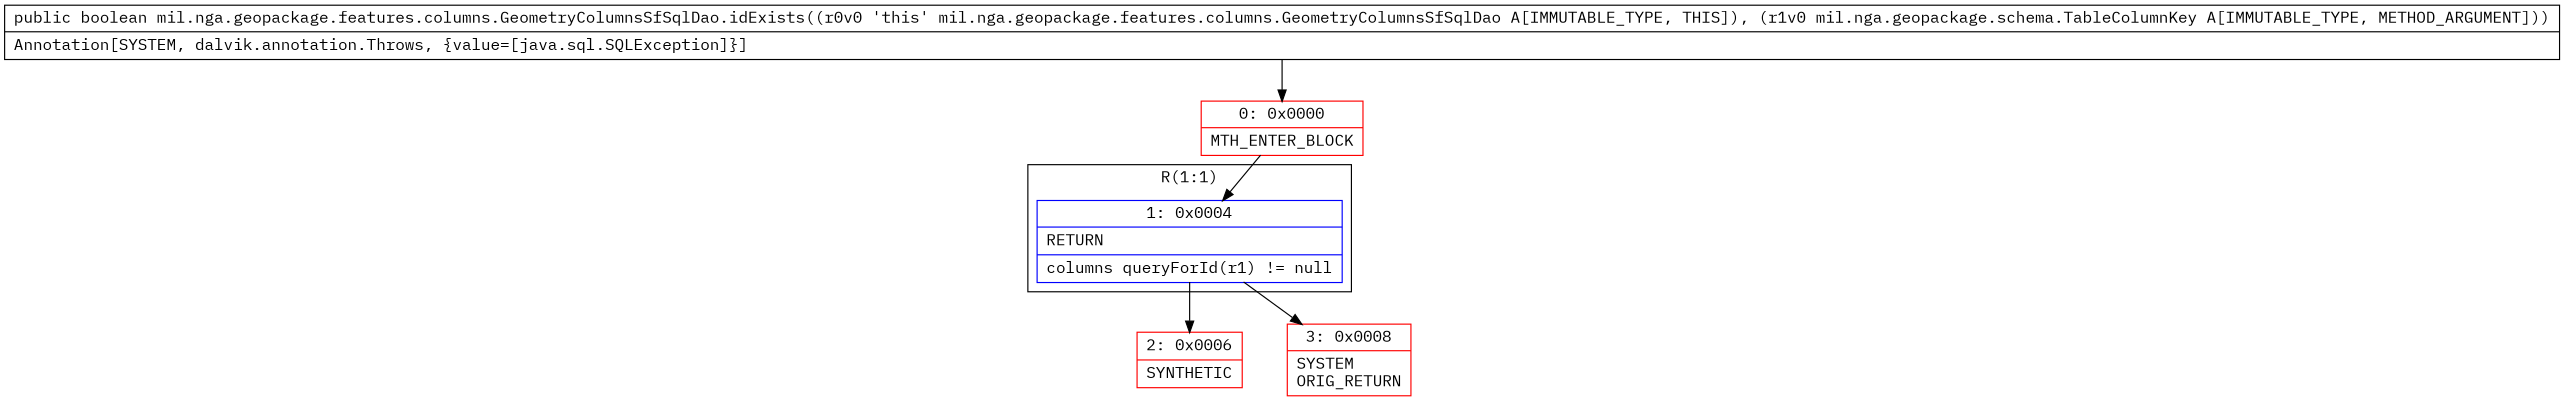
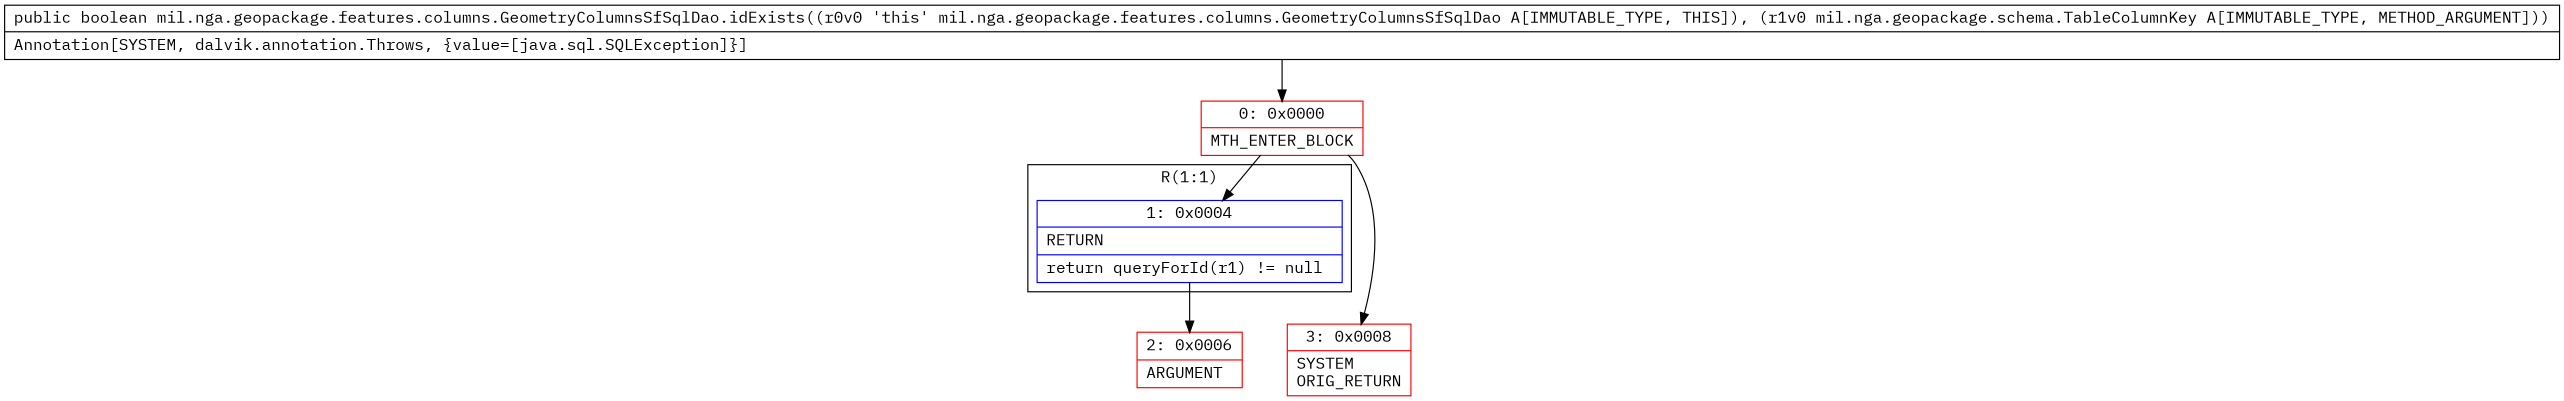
(1190, 268) -> (1185, 268)
(1268, 300) -> (1374, 231)
(1190, 373) -> (1185, 373)
